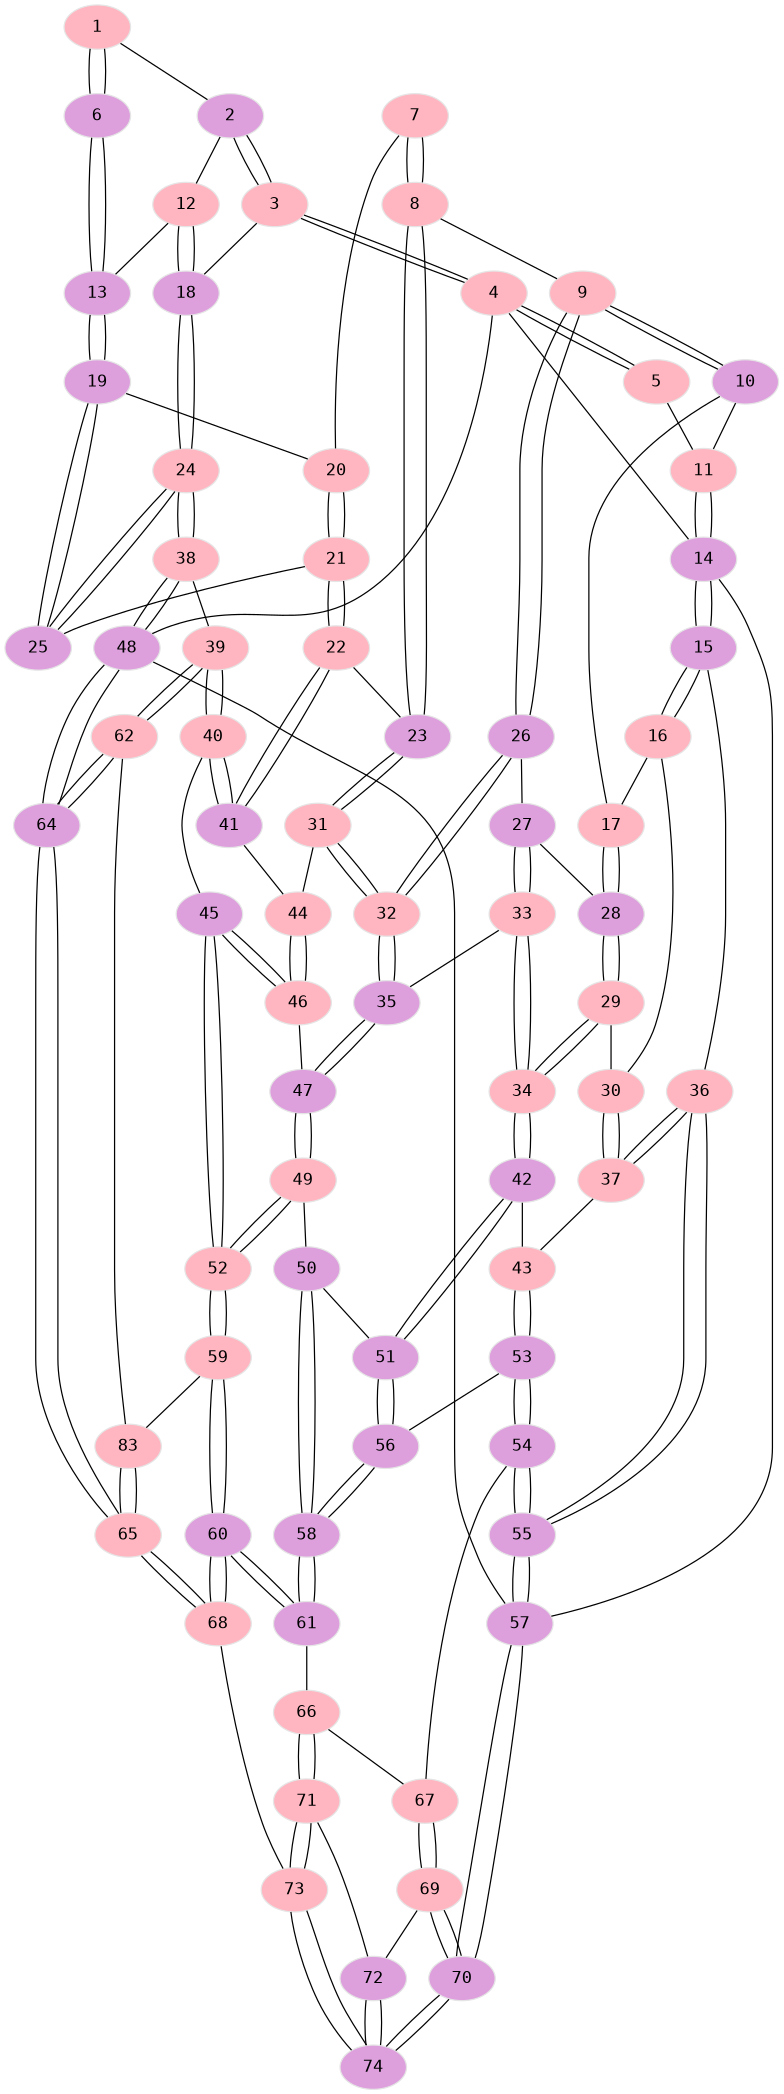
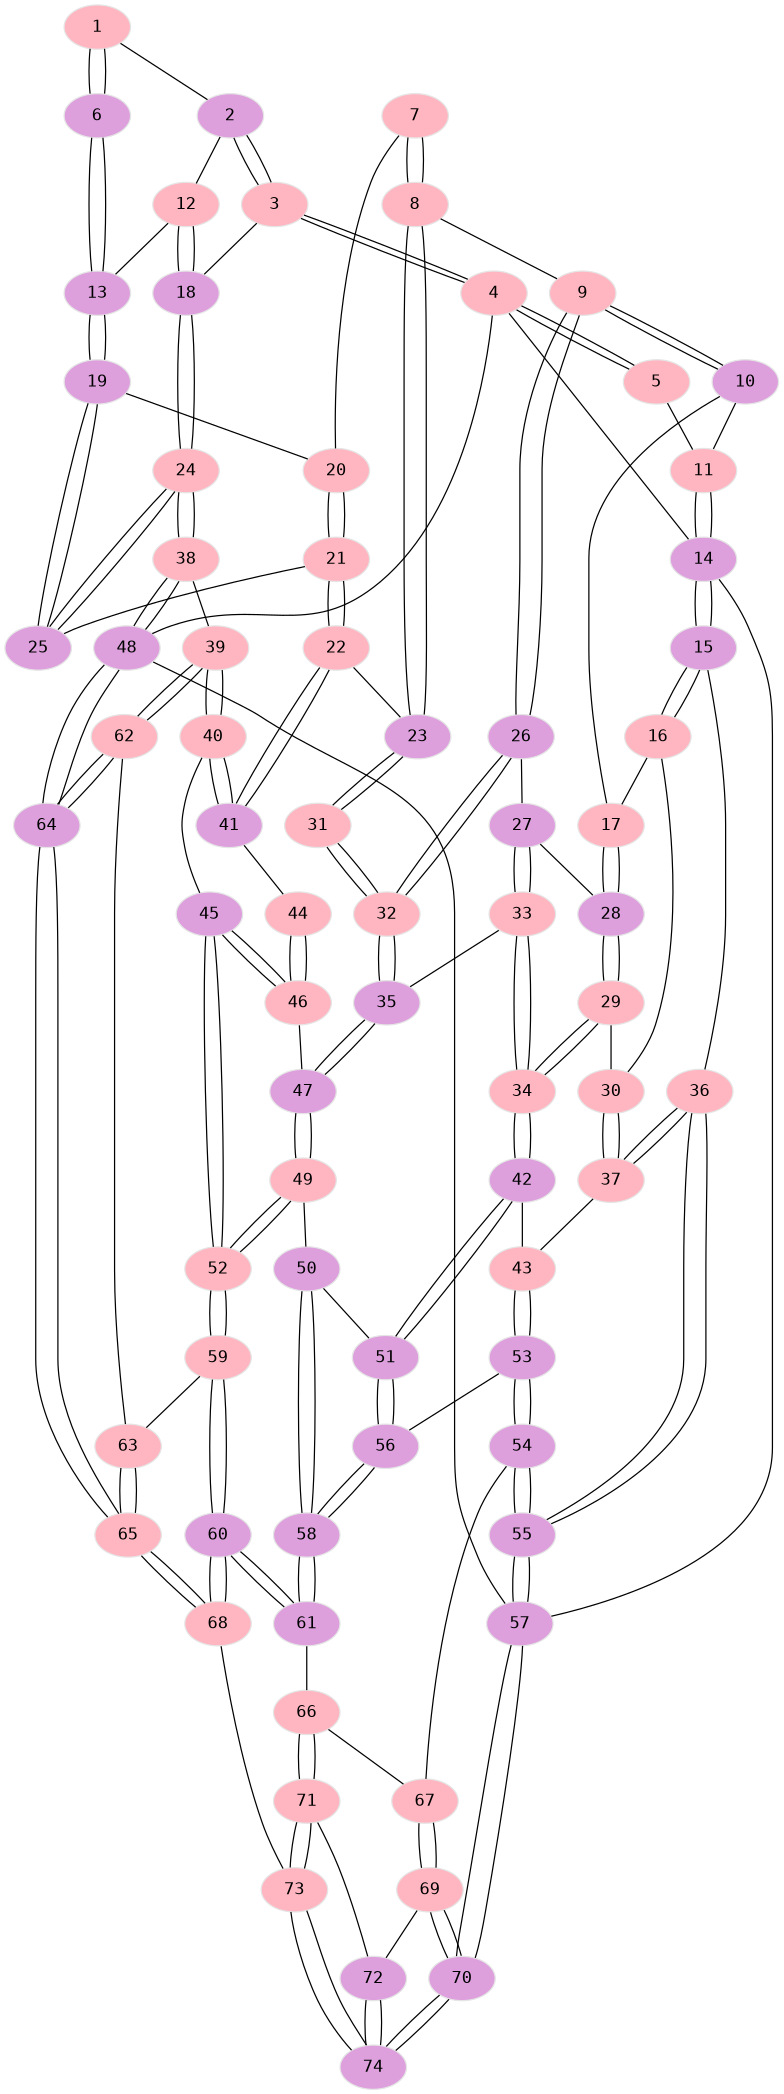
(308, 870) -> none
(128, 1446) -> (128, 1446)
